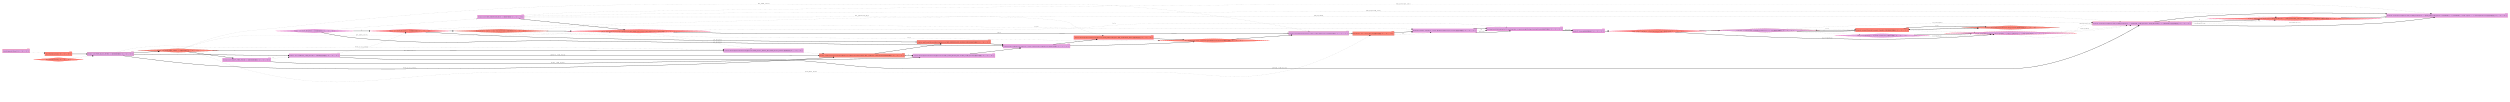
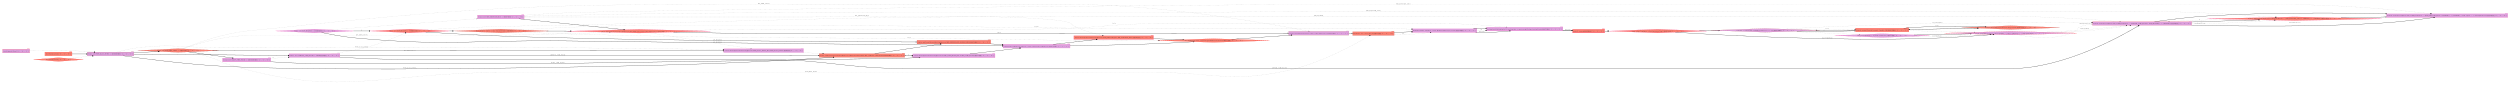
(1589, 31) -> (1589, 31)
(37, 53) -> (62, 51)
